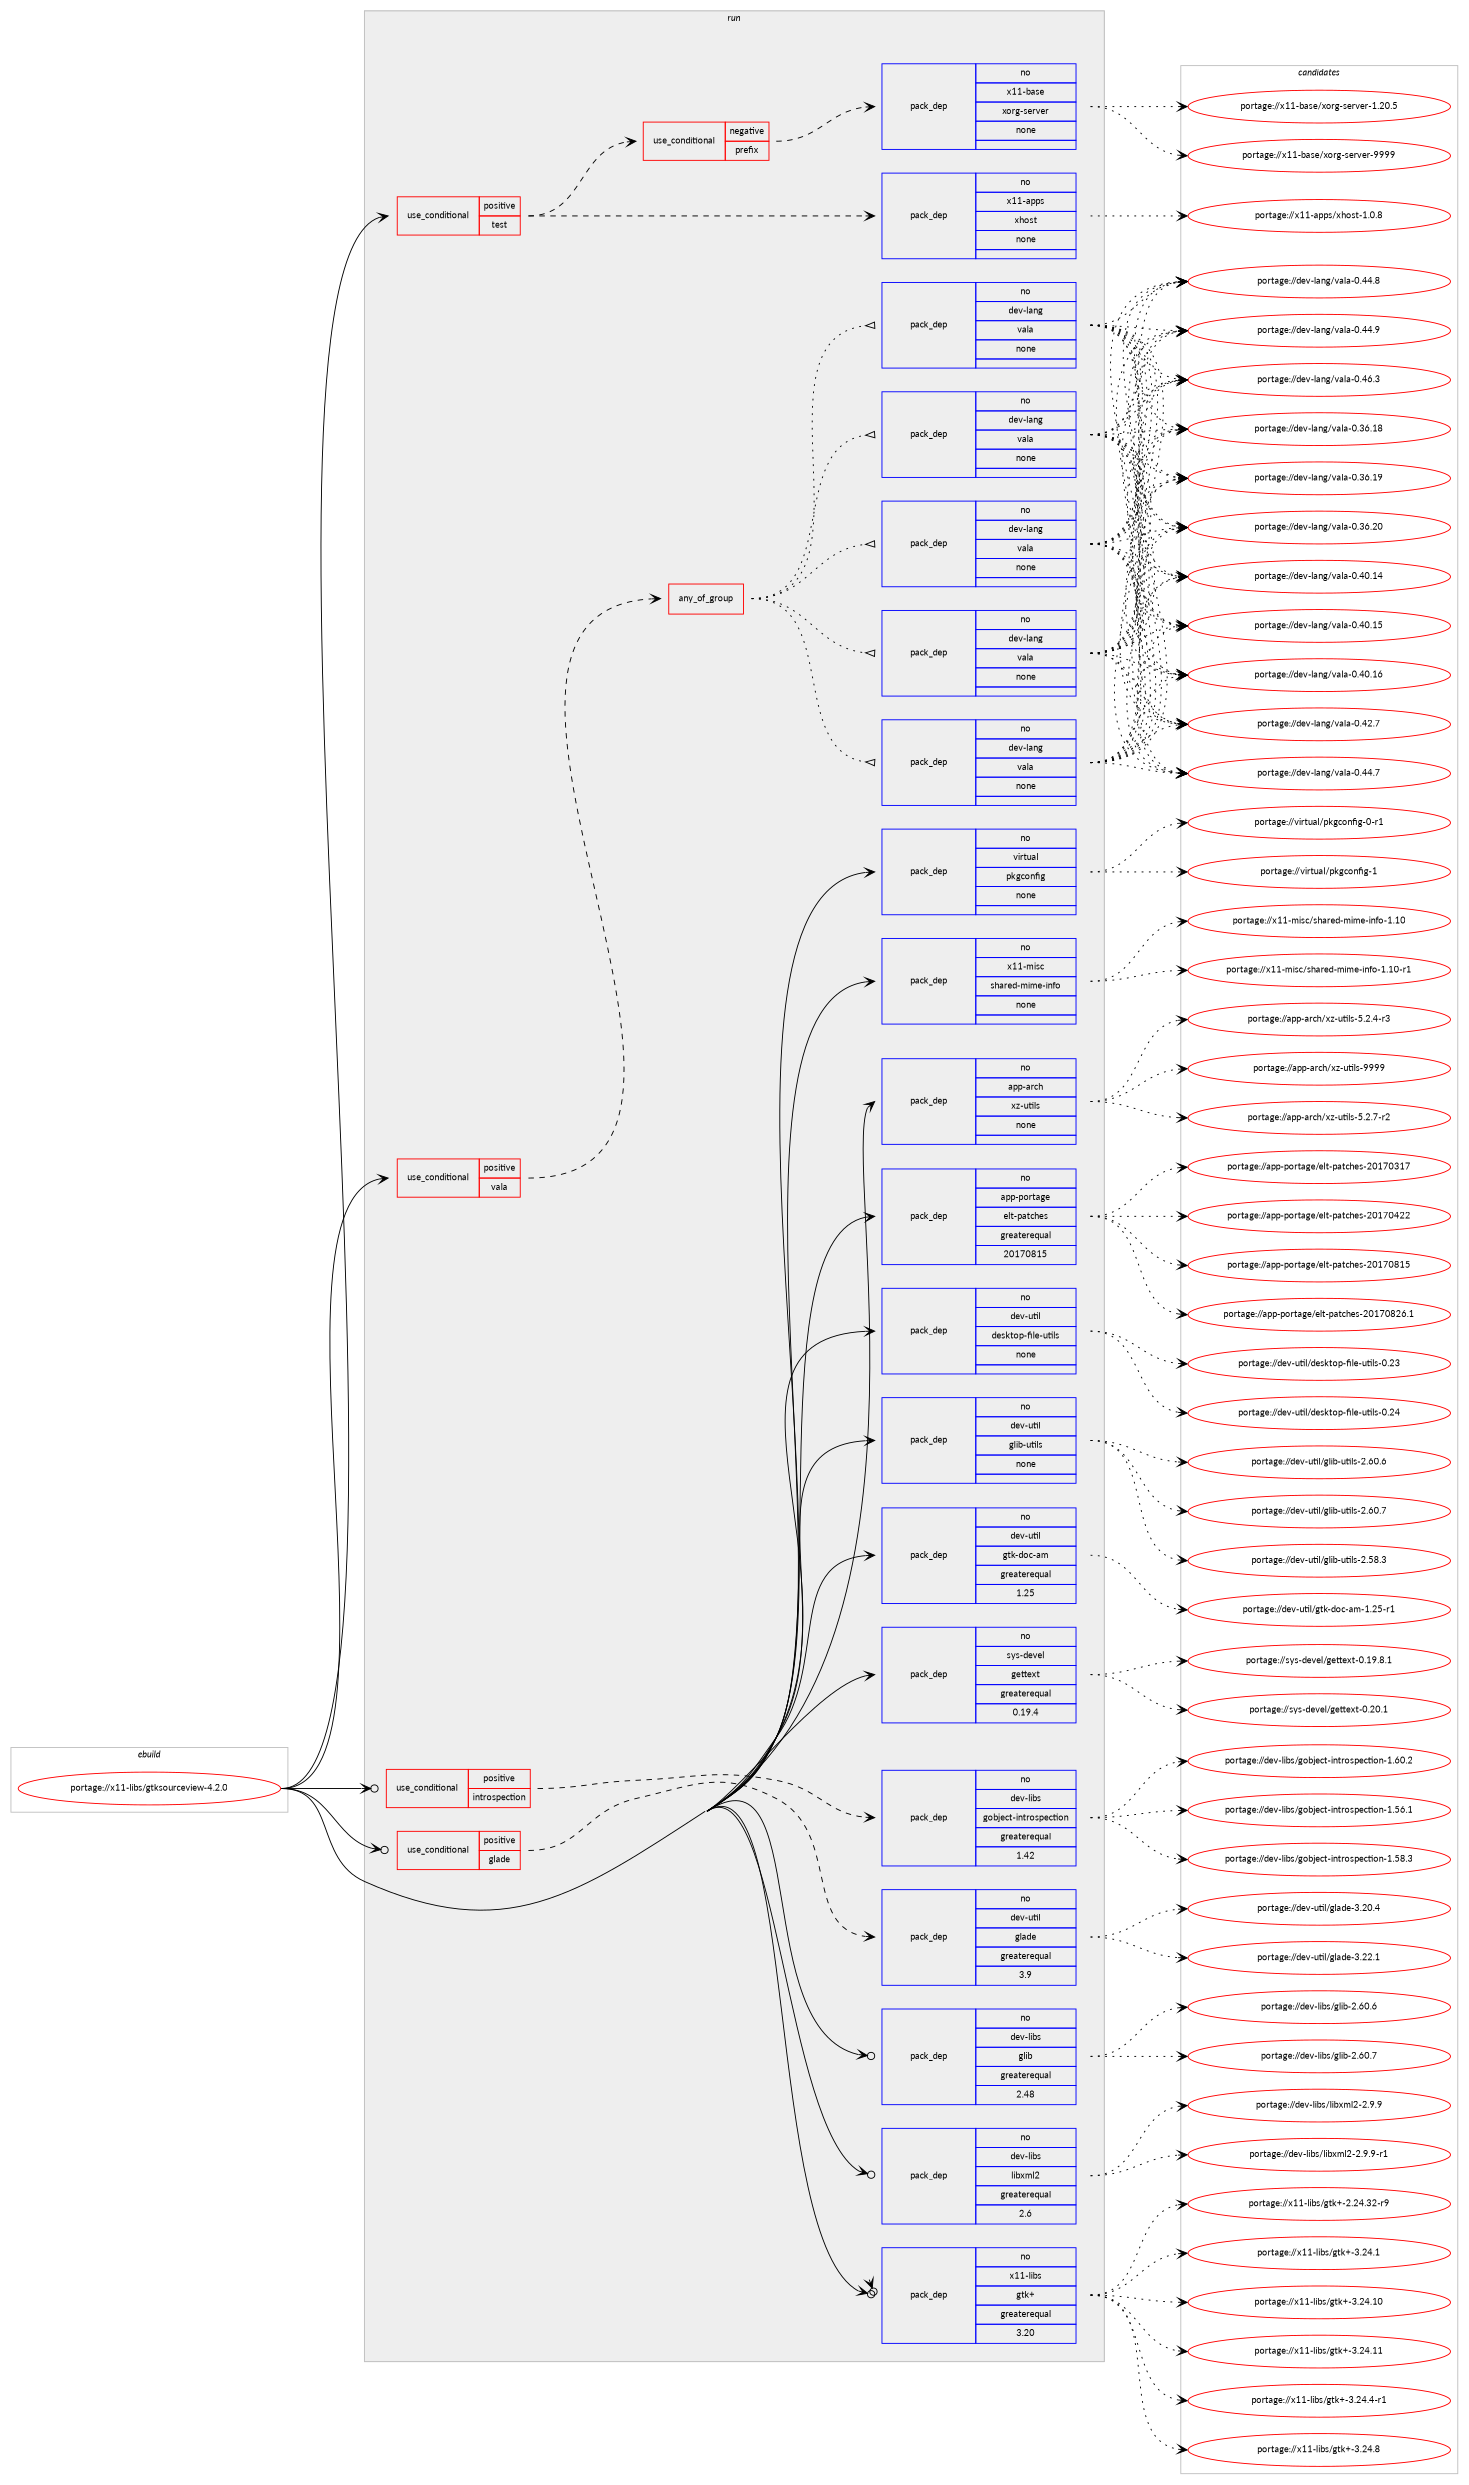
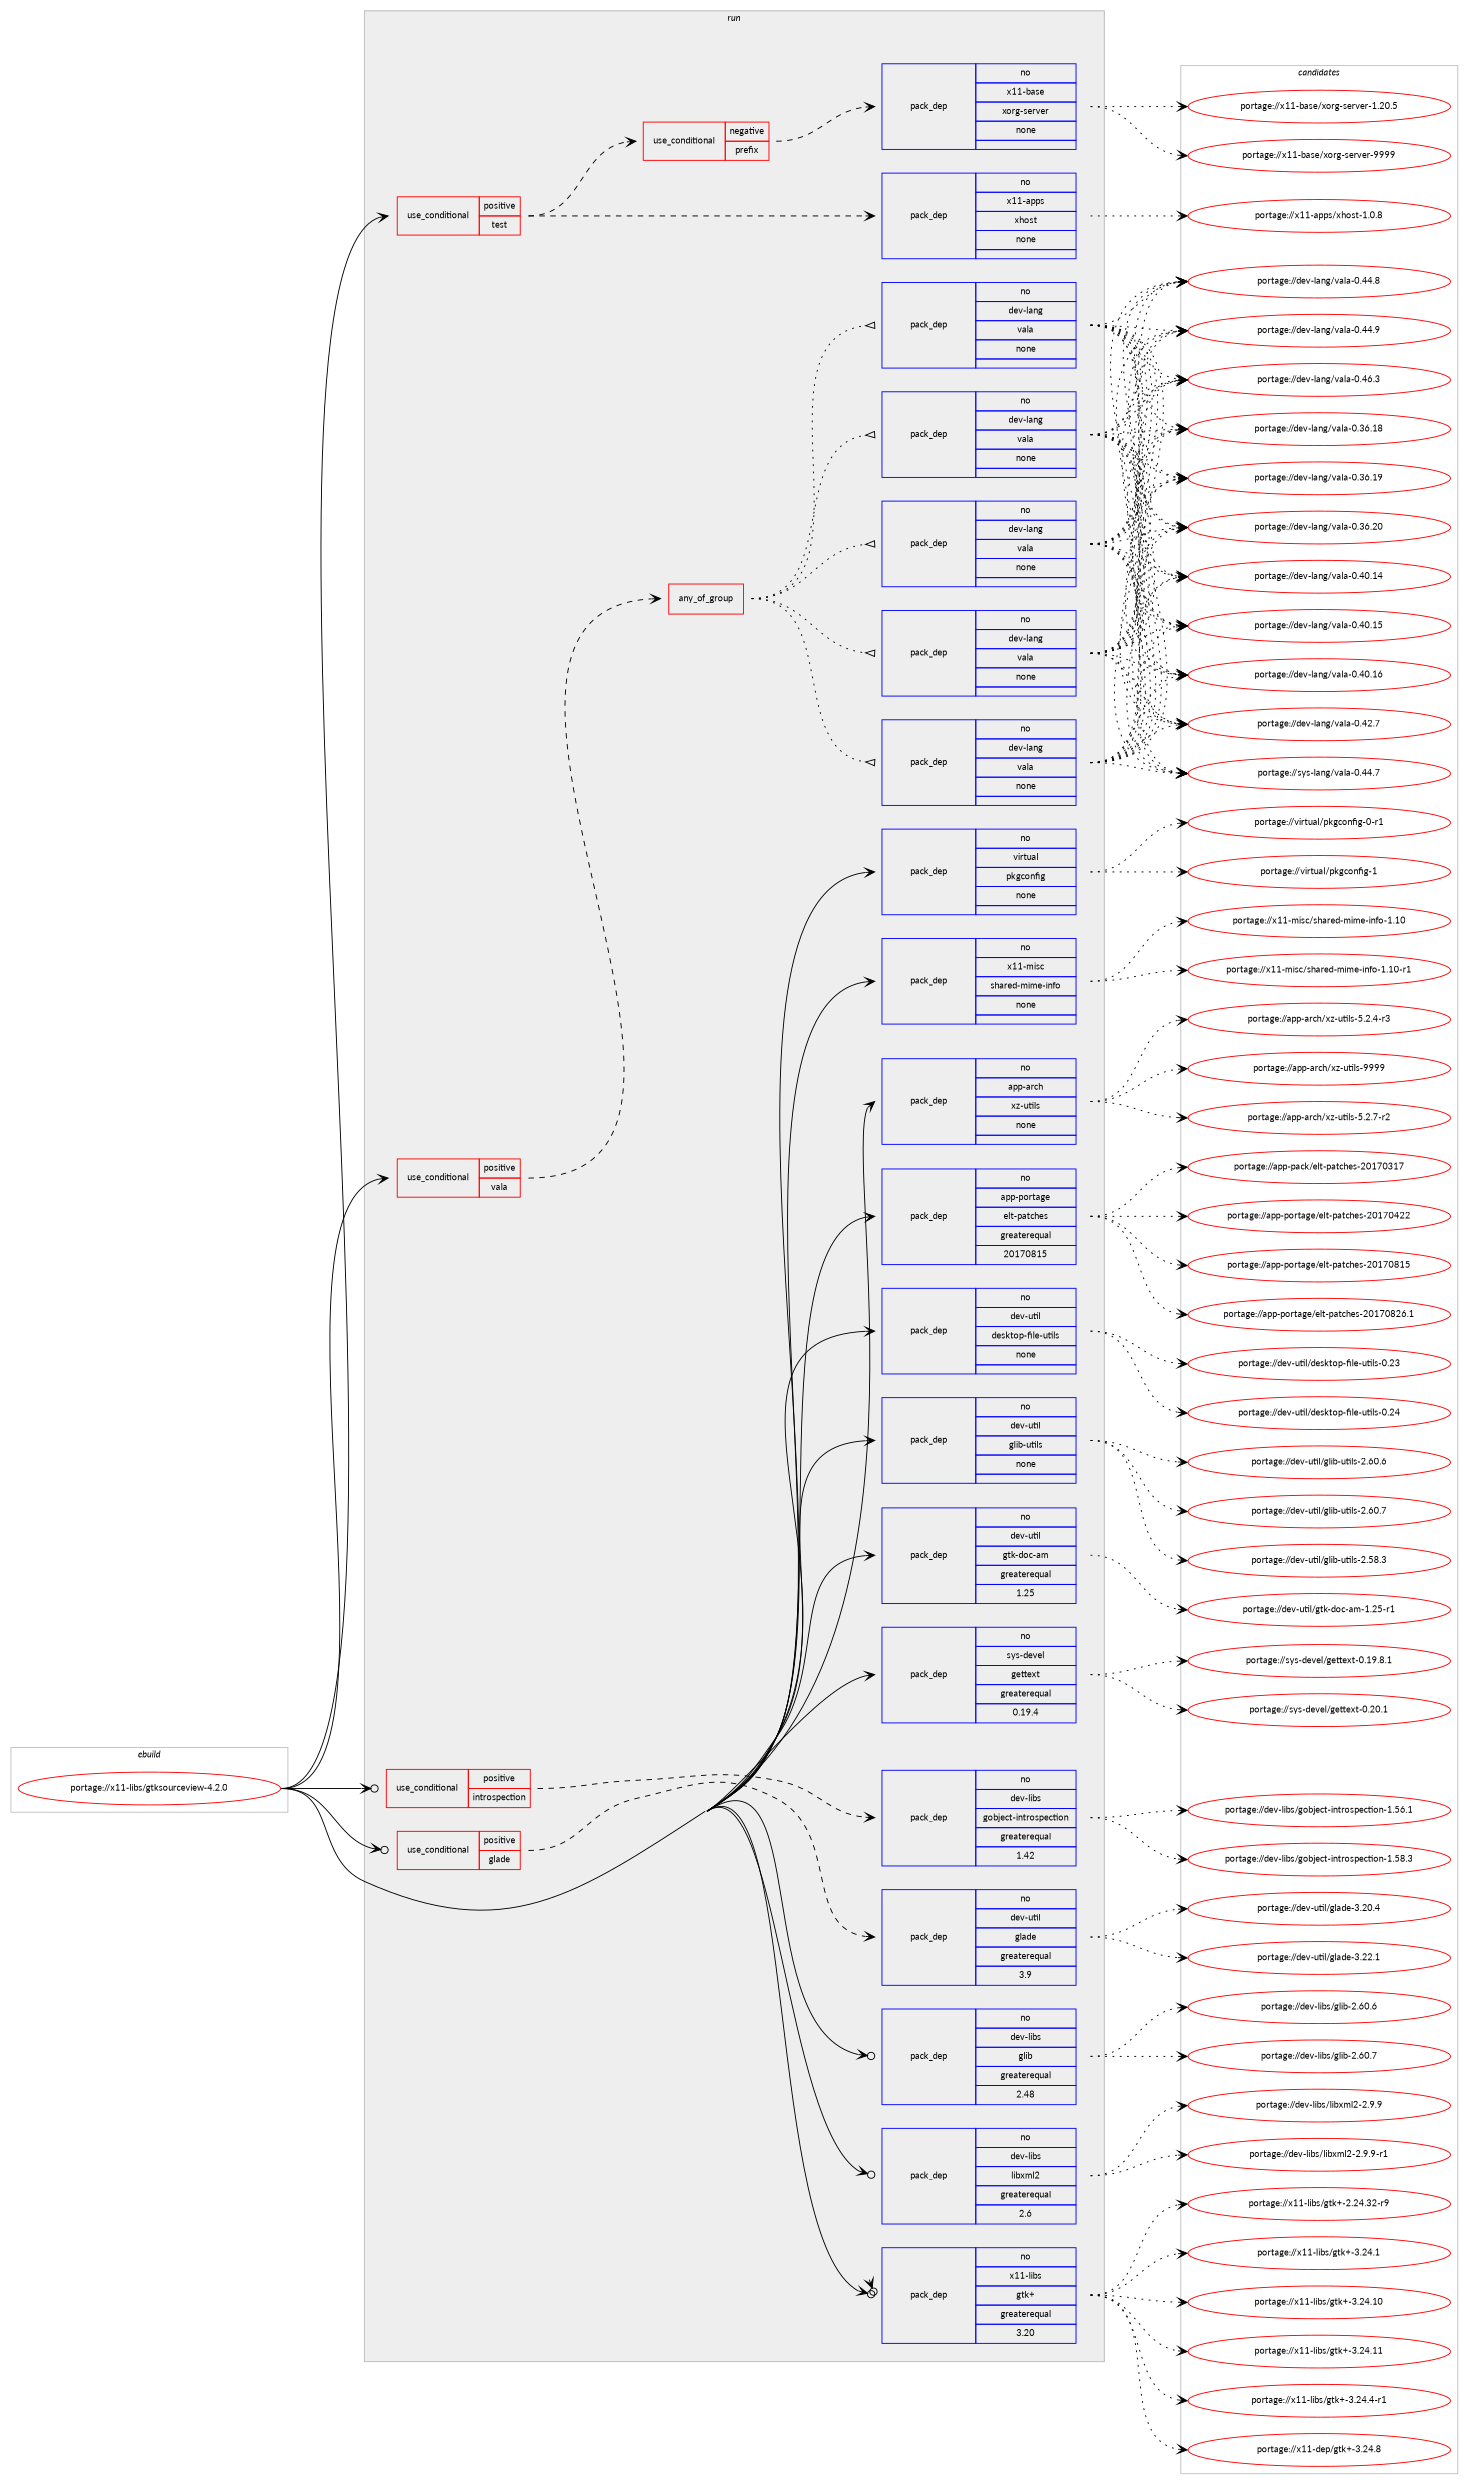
(1319, 774) -> (1319, 774)
(1319, 1167) -> (1319, 1167)
(1319, 1761) -> none
(1319, 2450) -> (1319, 2450)
